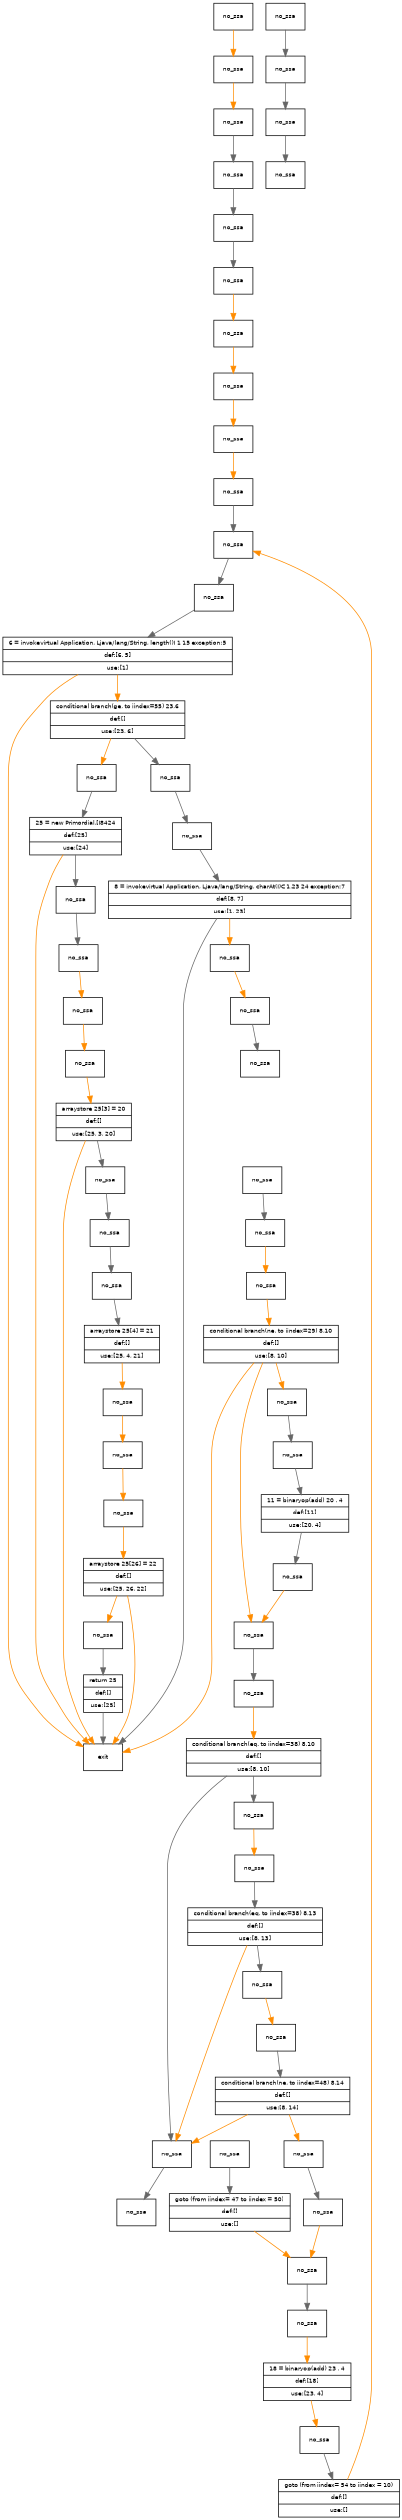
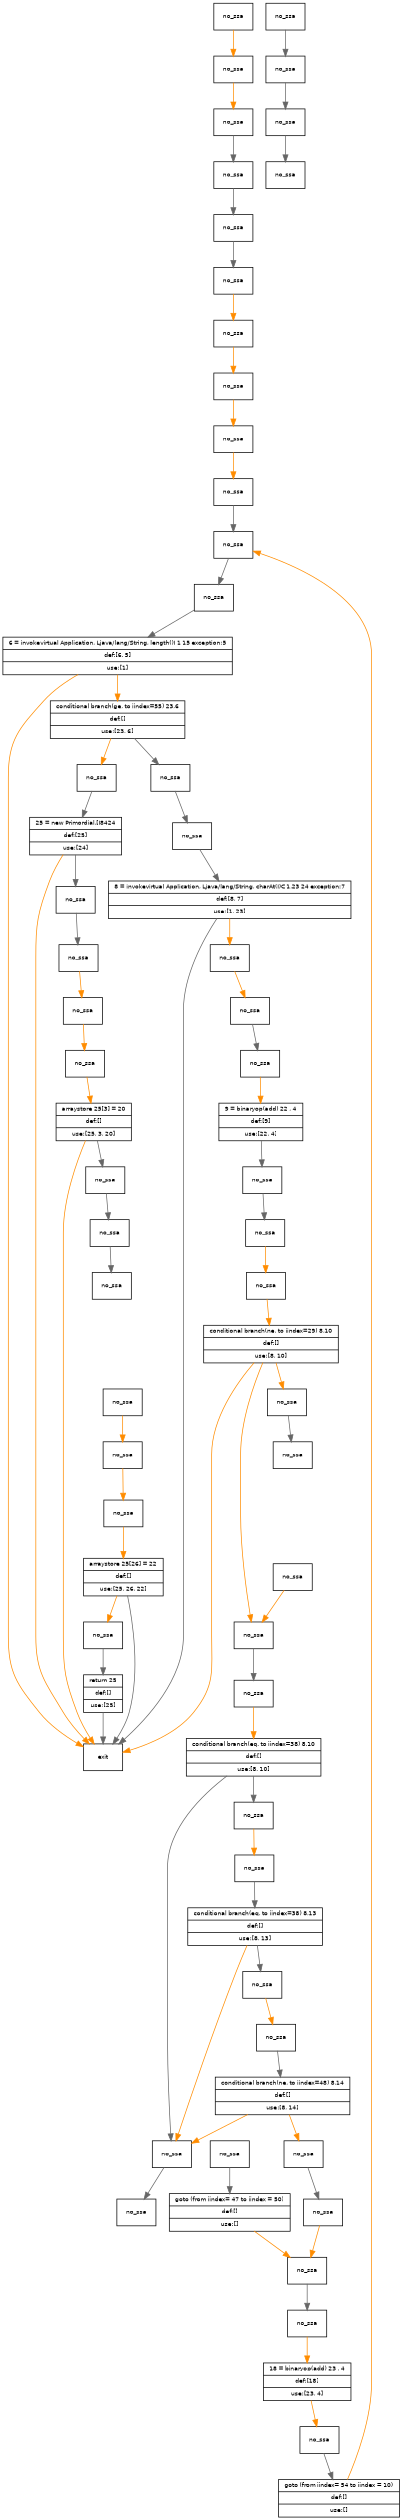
none -> (261, 1122)
(122, 1344) -> none
(305, 1513) -> none
(135, 1668) -> (135, 1668)
